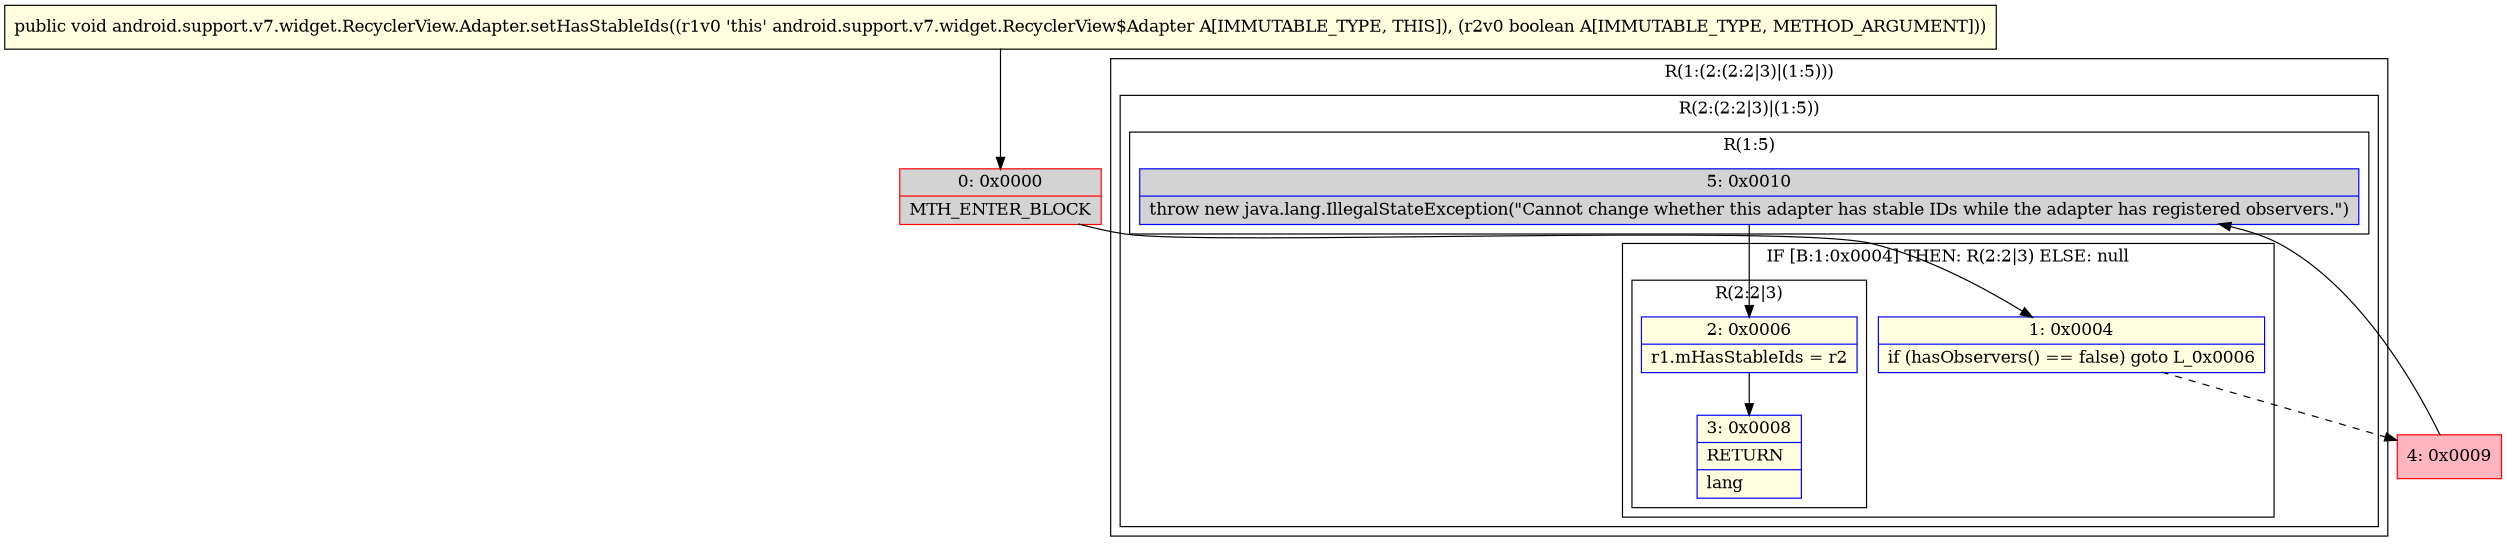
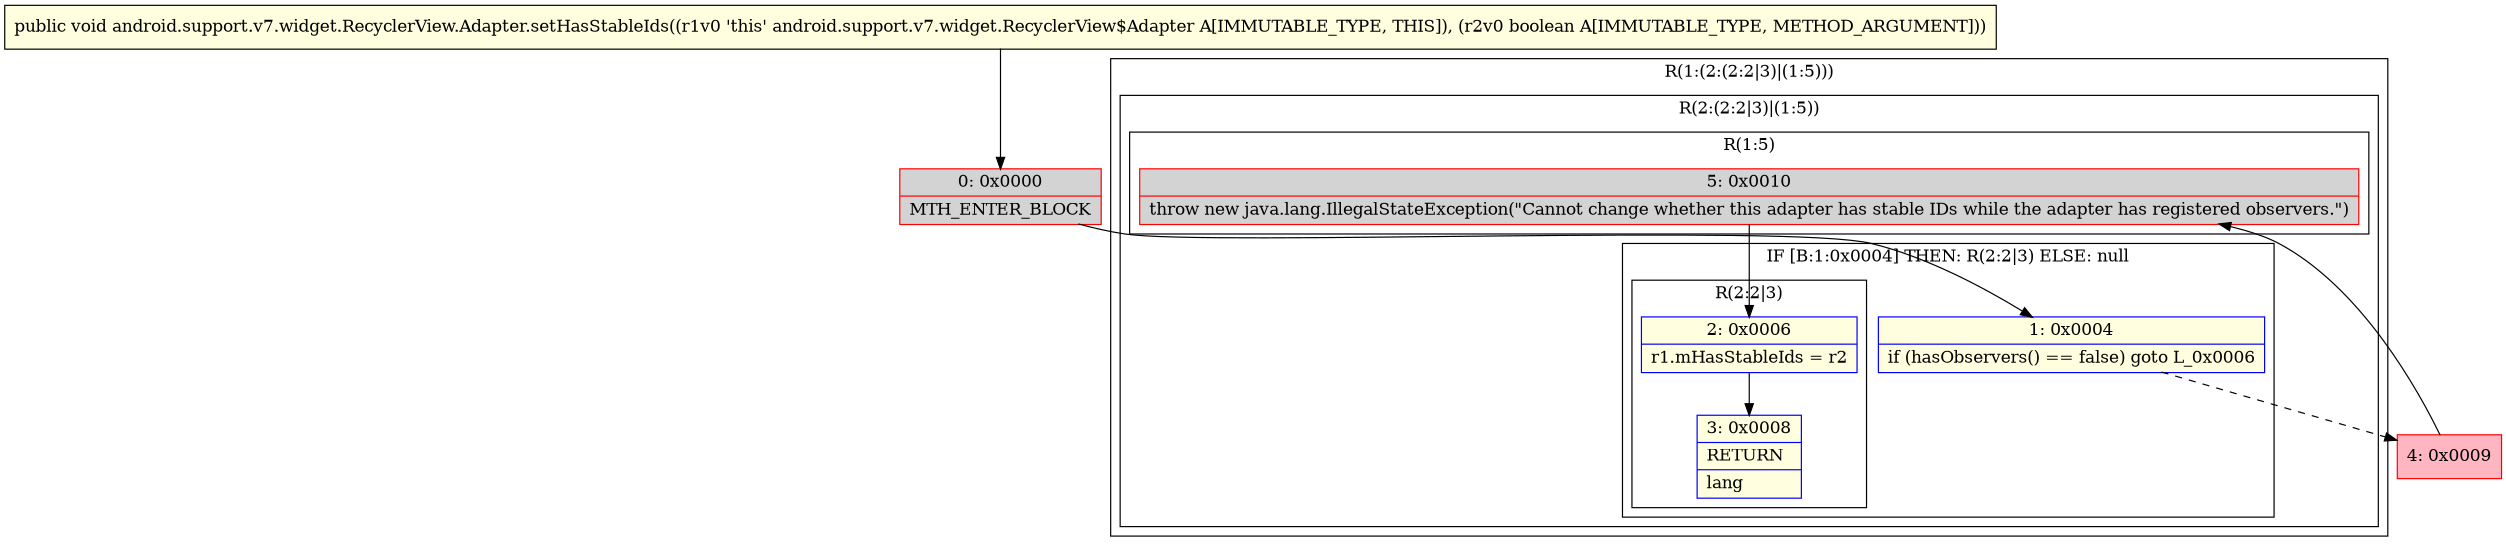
(1749, 197) -> (1749, 197)
